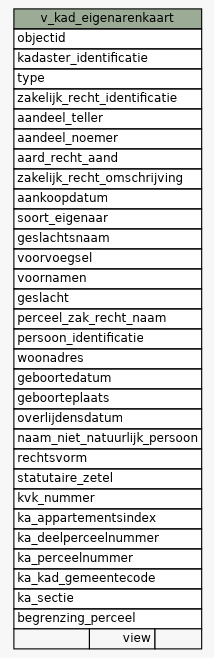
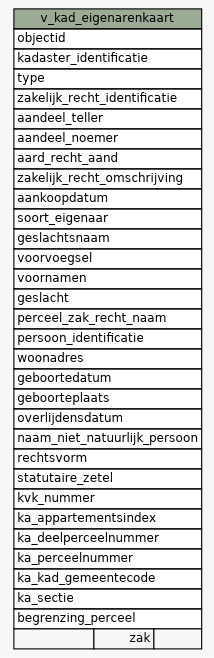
(137, 638) -> (140, 638)
